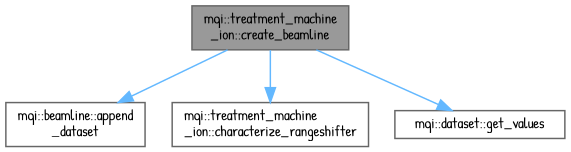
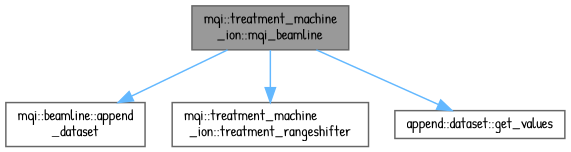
(270, 28) -> (270, 28)
(270, 125) -> (270, 125)
(480, 125) -> (480, 125)
